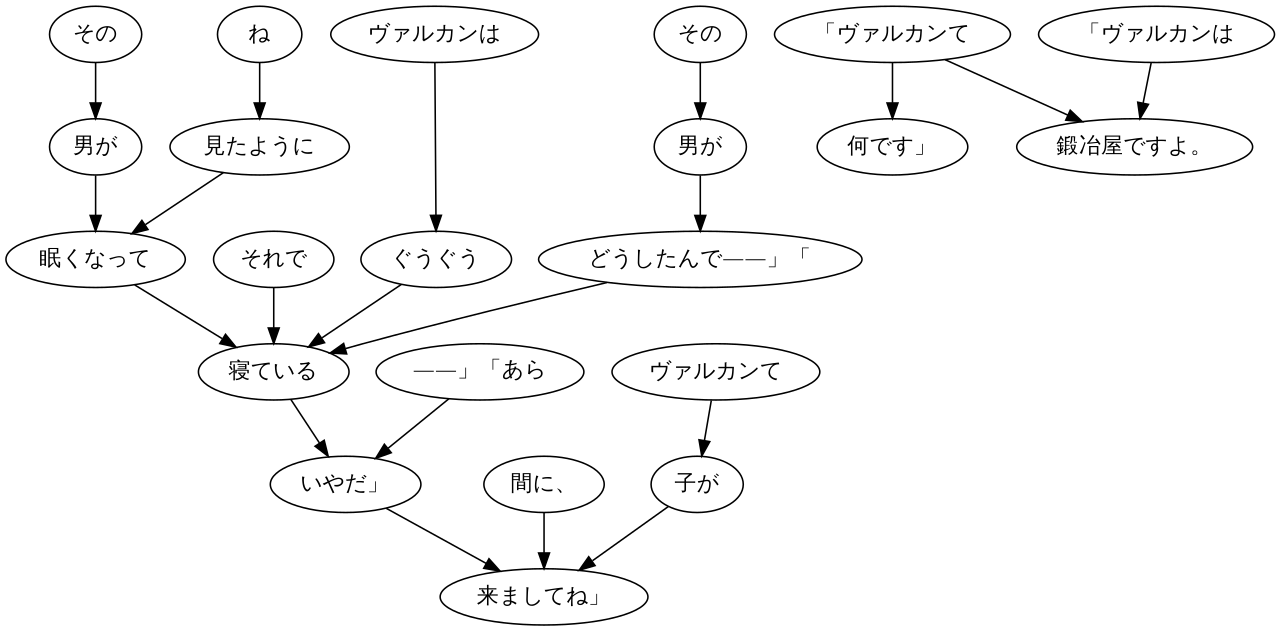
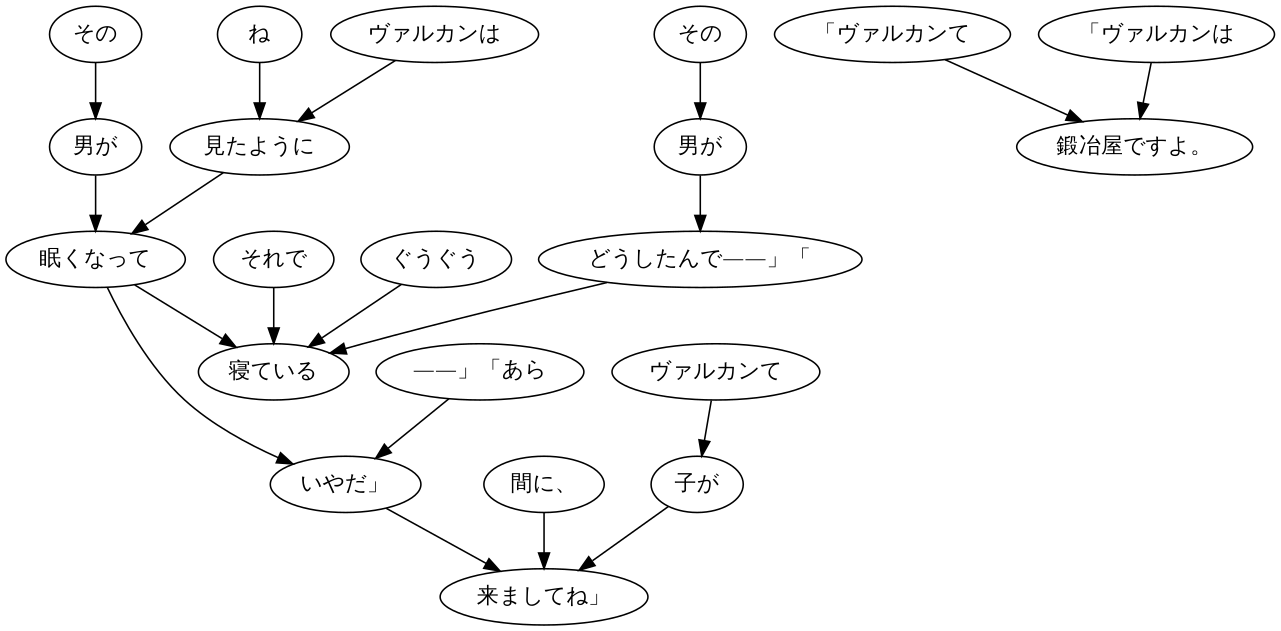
(435, 139) -> (354, 87)
(892, 147) -> none
(305, 421) -> (175, 390)
